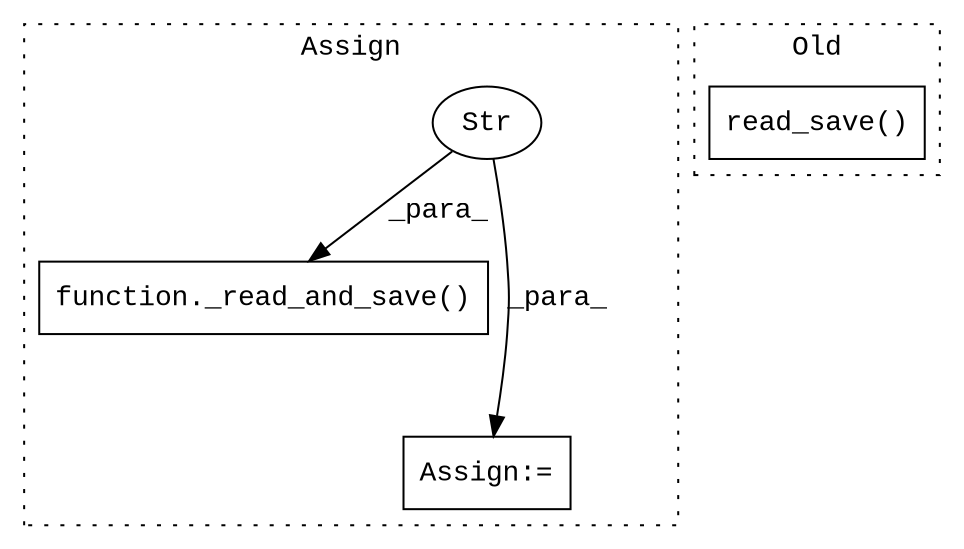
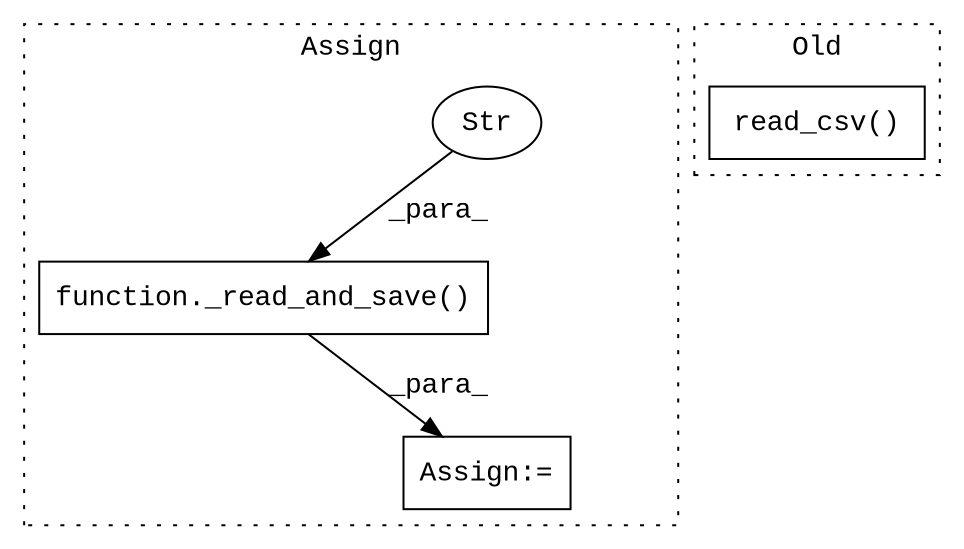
(817, 123) -> (817, 123)
(509, 287) -> (367, 379)
